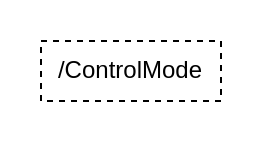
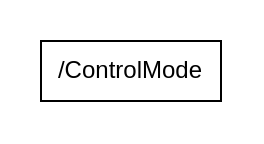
(131, 71) -> (131, 71)
